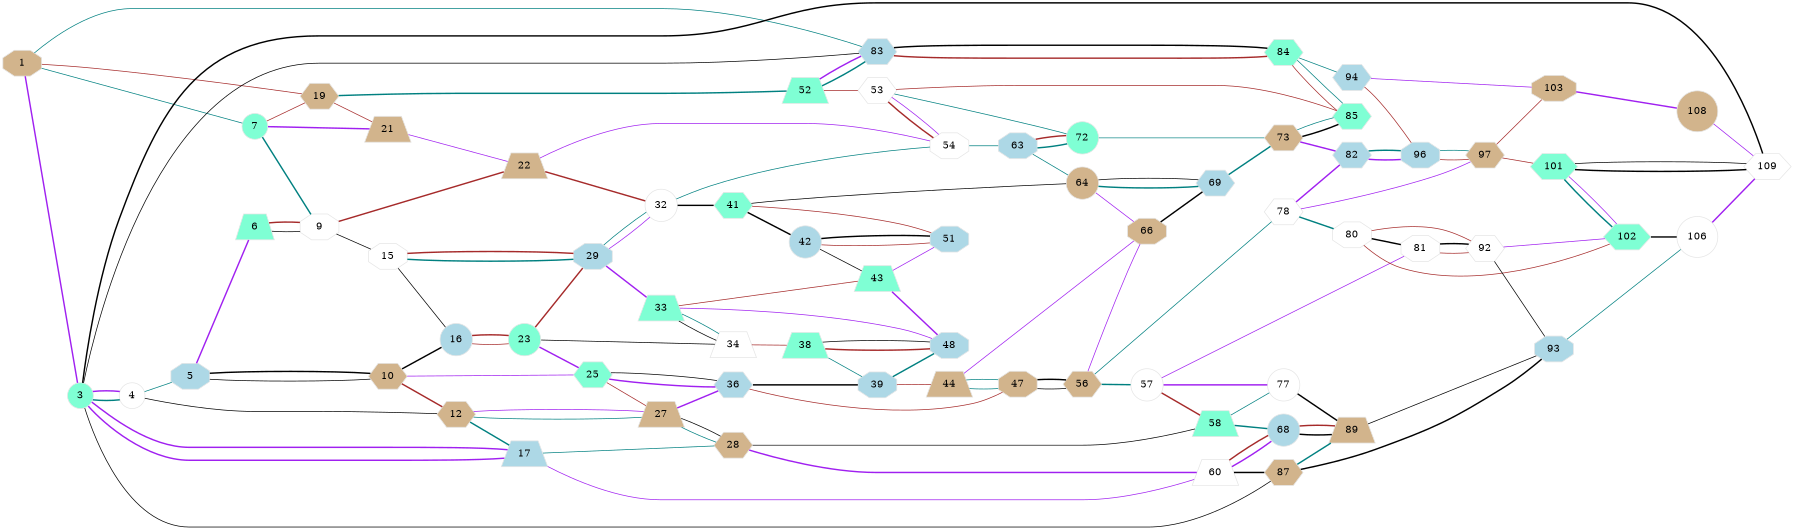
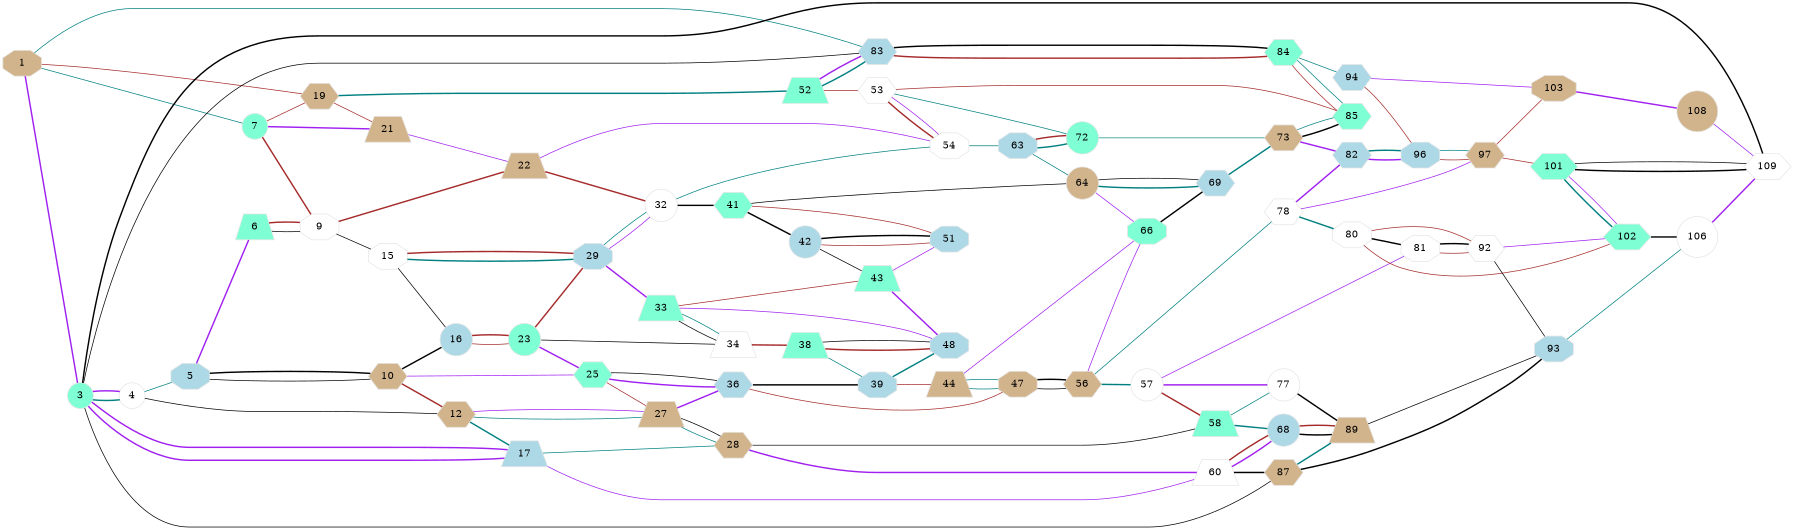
(287, 176) -> (287, 176)
(1147, 231) -> (1147, 231)
(769, 345) -> (769, 345)
